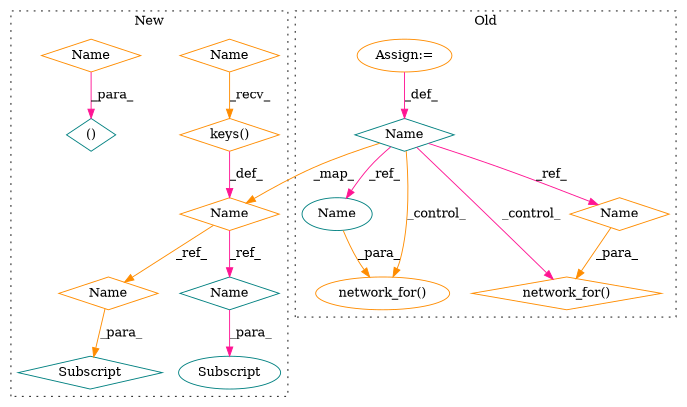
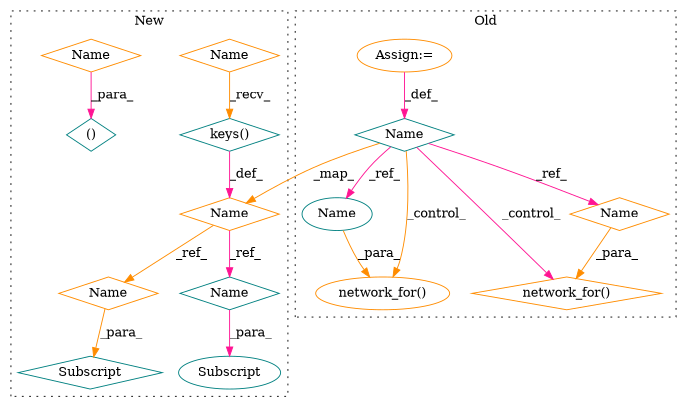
(230, 135) -> (230, 135)
